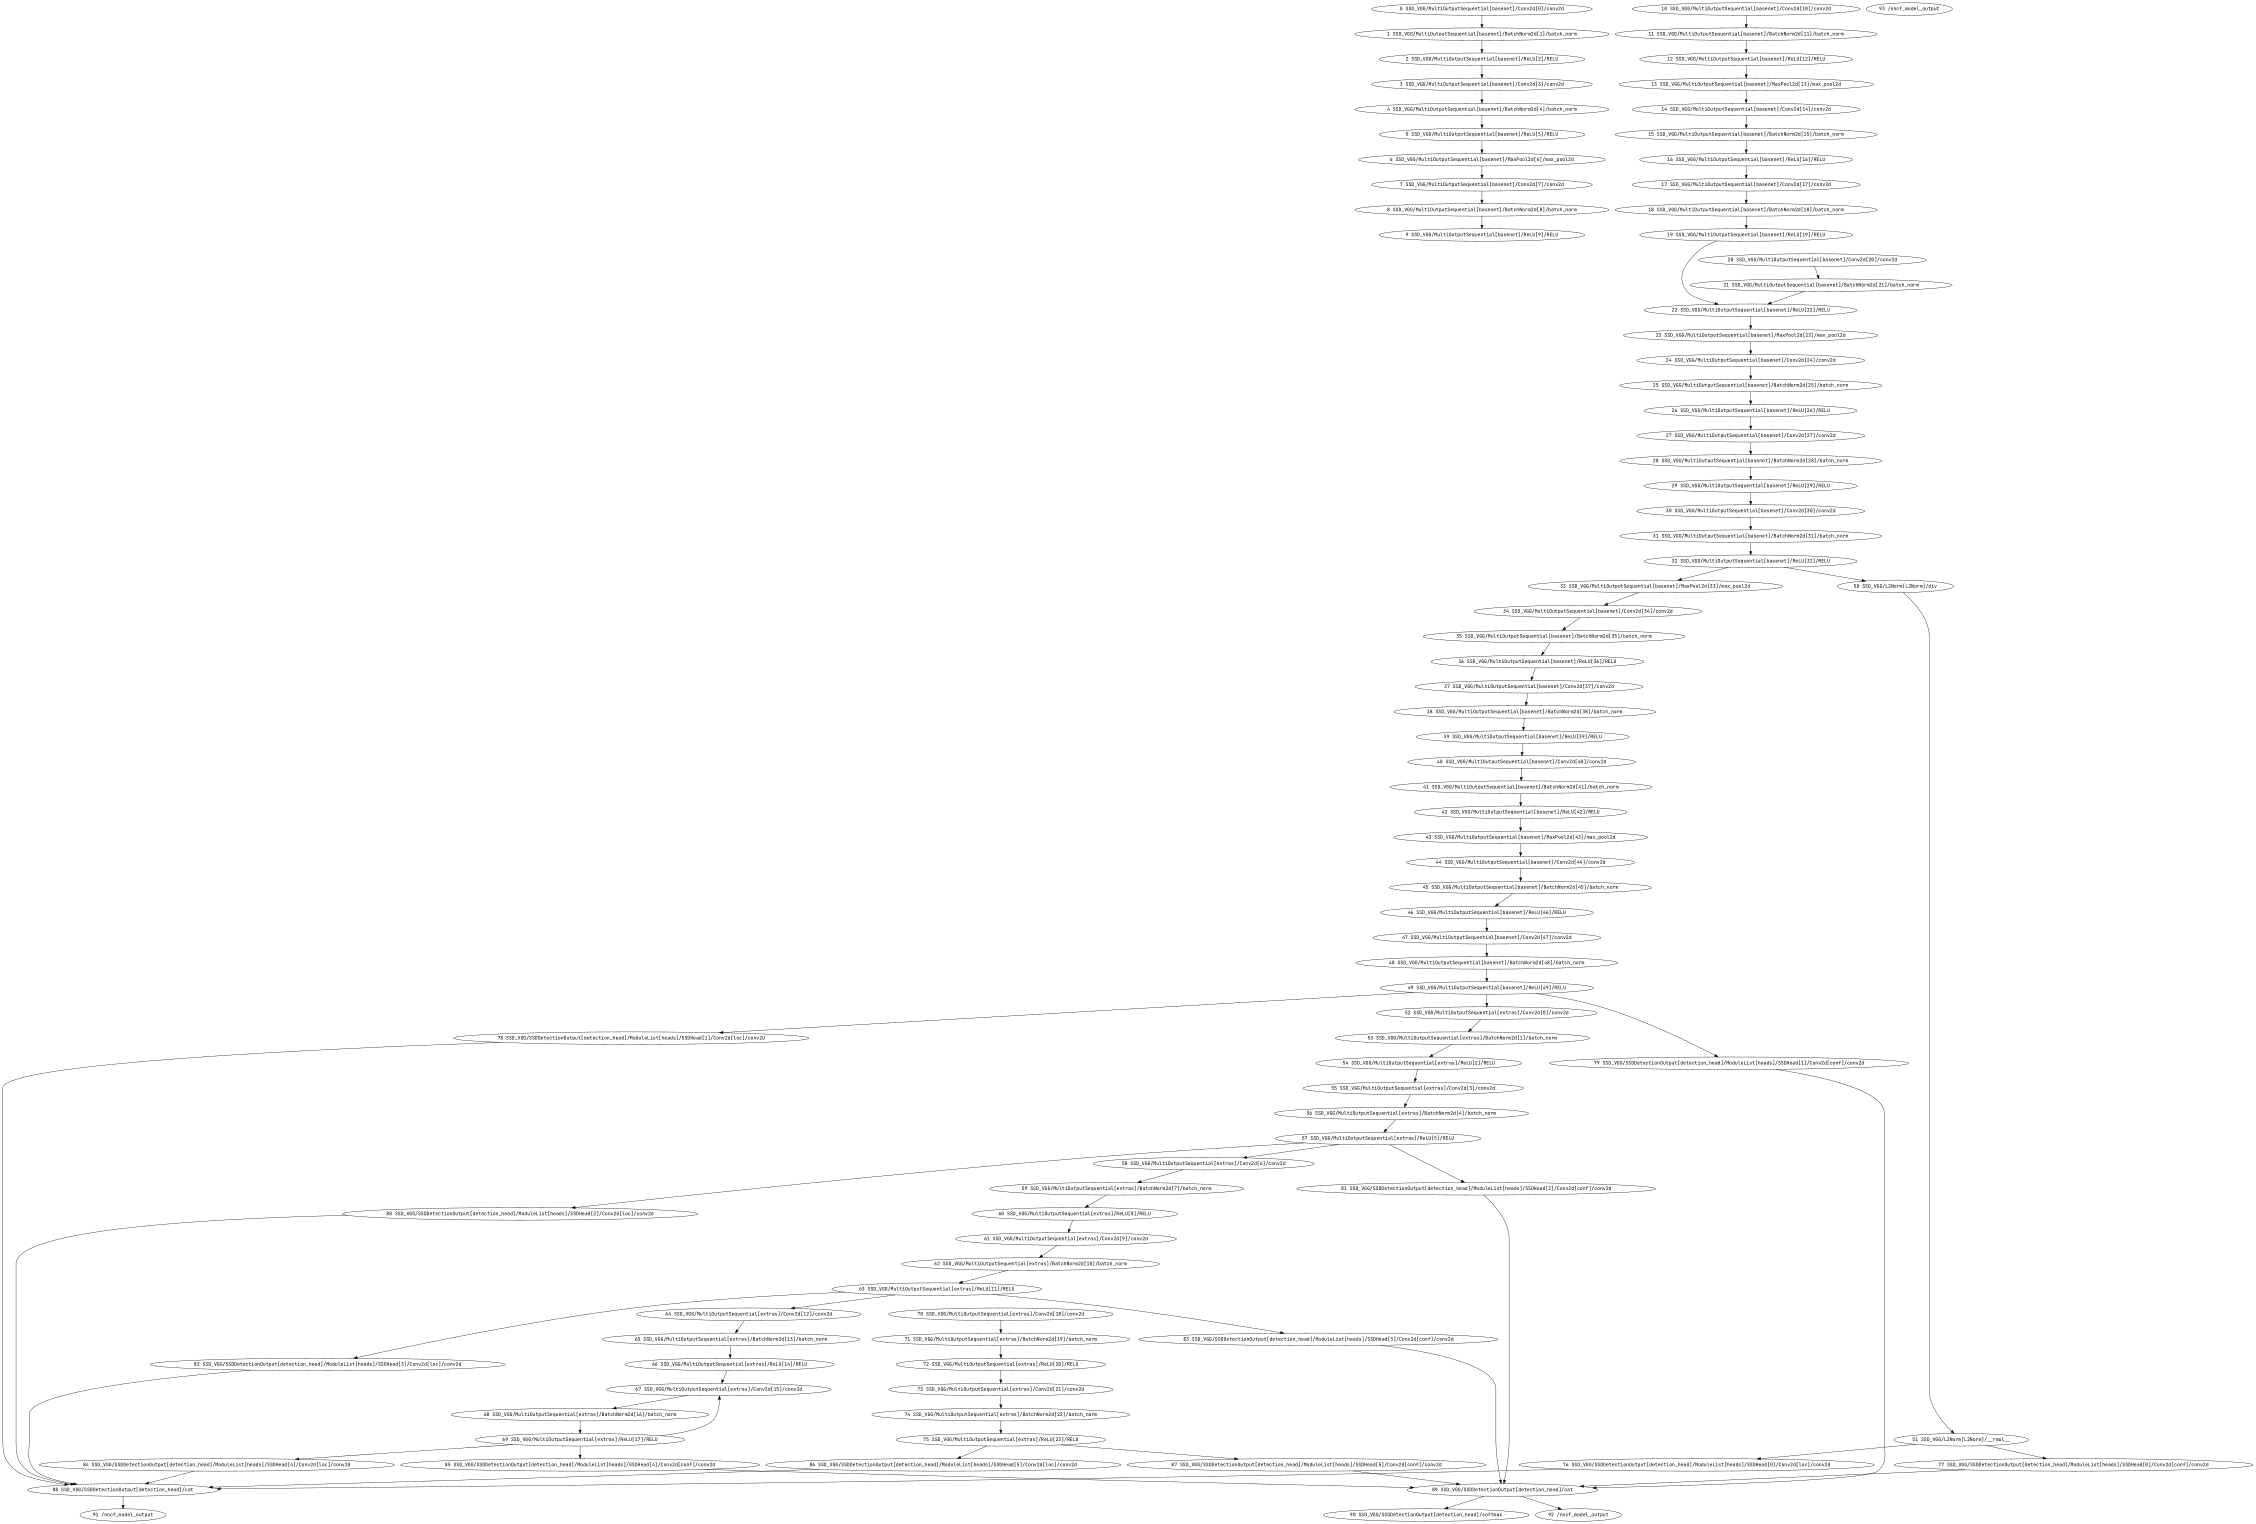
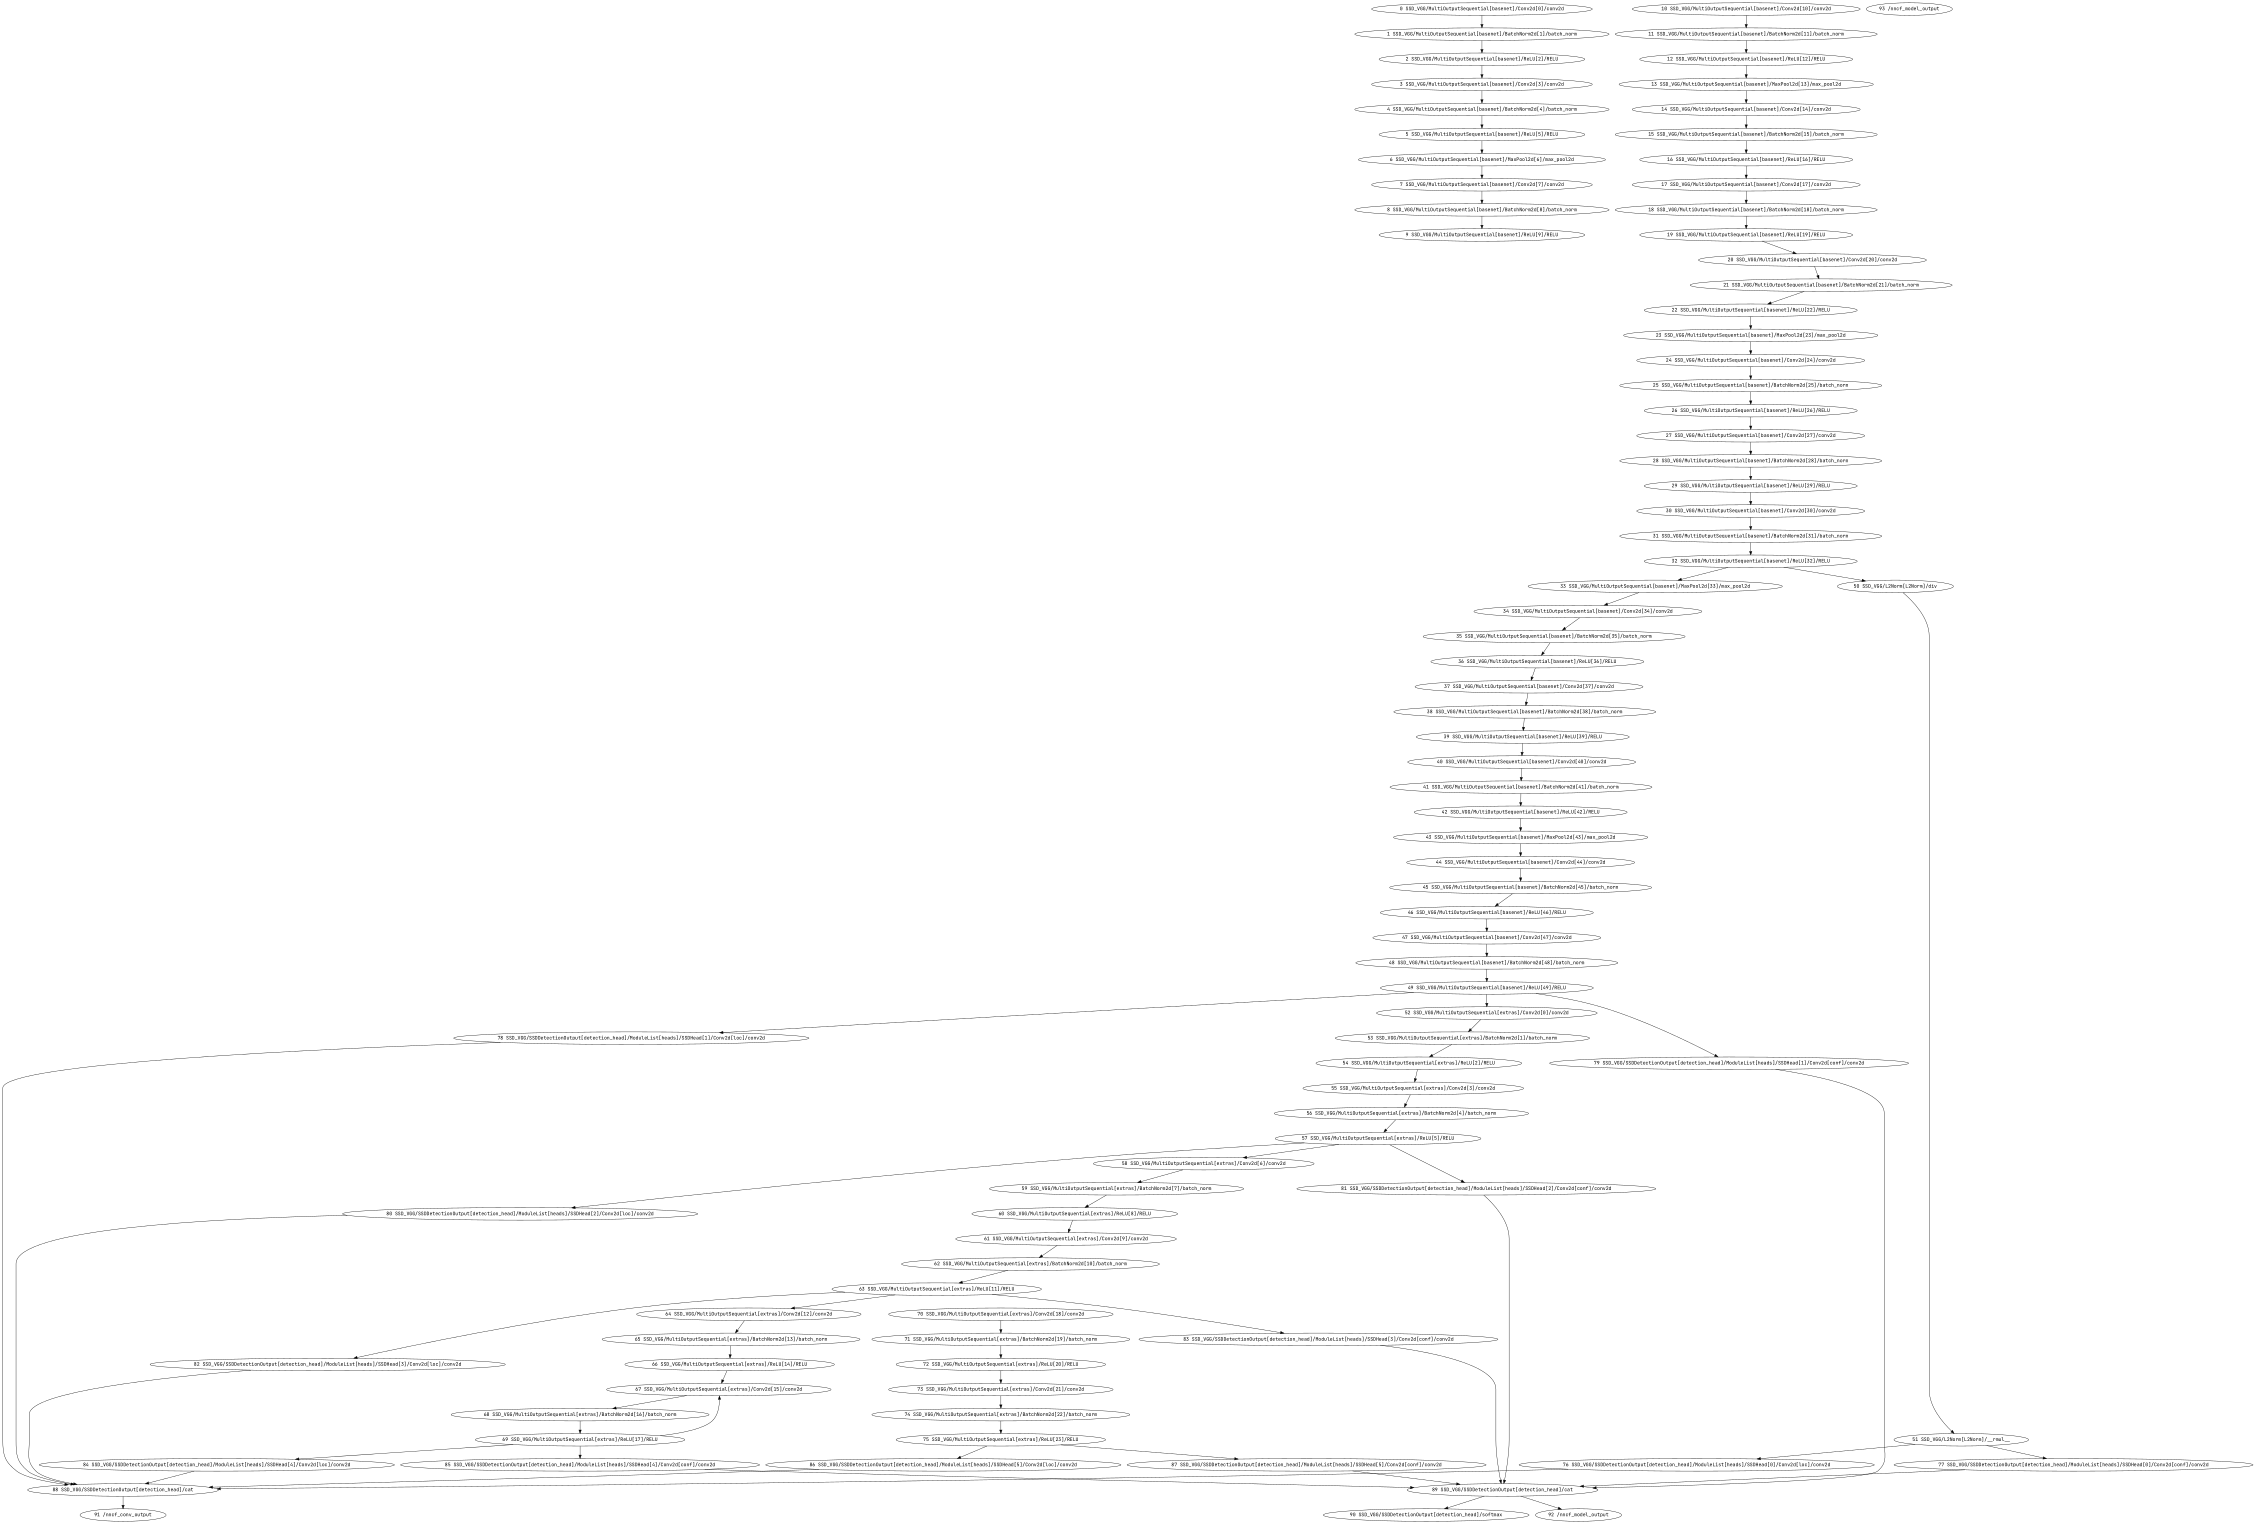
(1682, 274) -> (1778, 247)
(123, 1515) -> (123, 1515)
